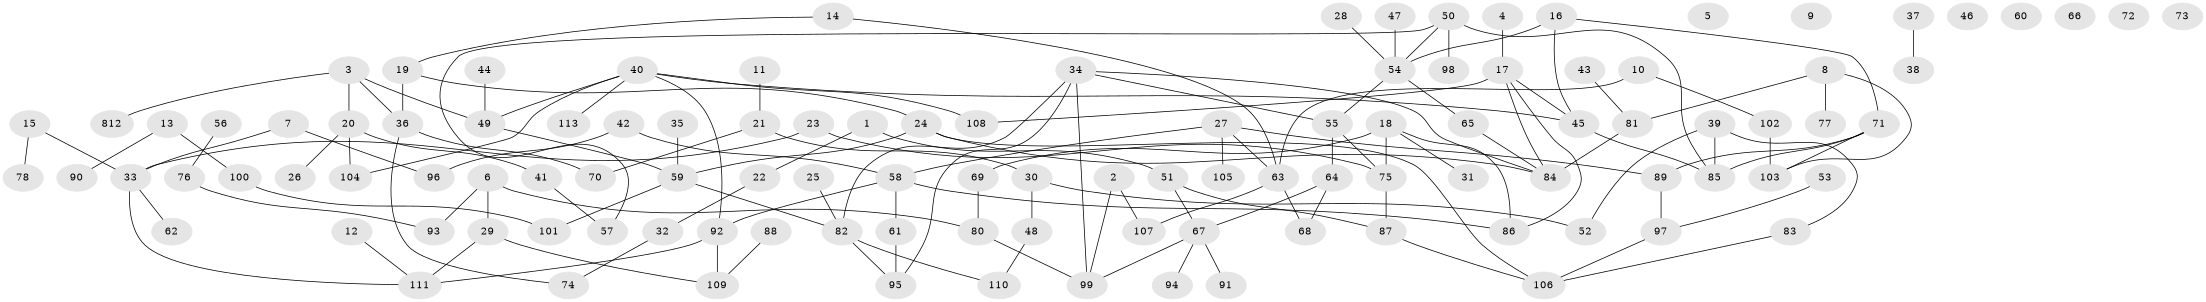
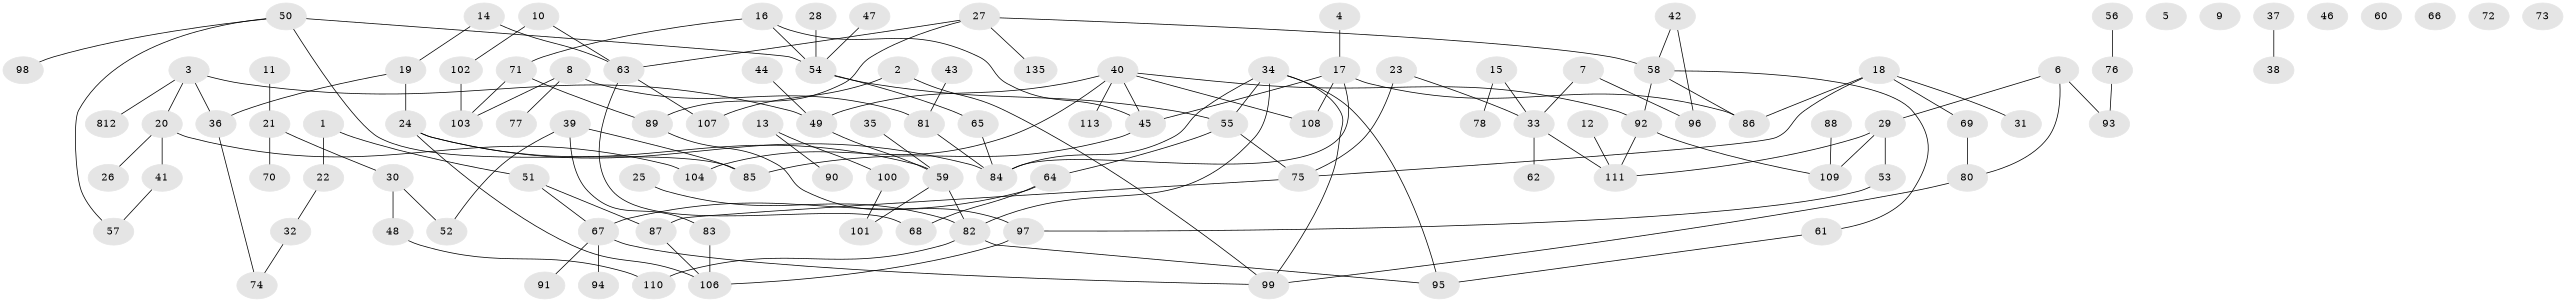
(459, 144) -> none
none -> (1885, 151)
(1763, 158) -> none
(1223, 178) -> (1036, 70)
